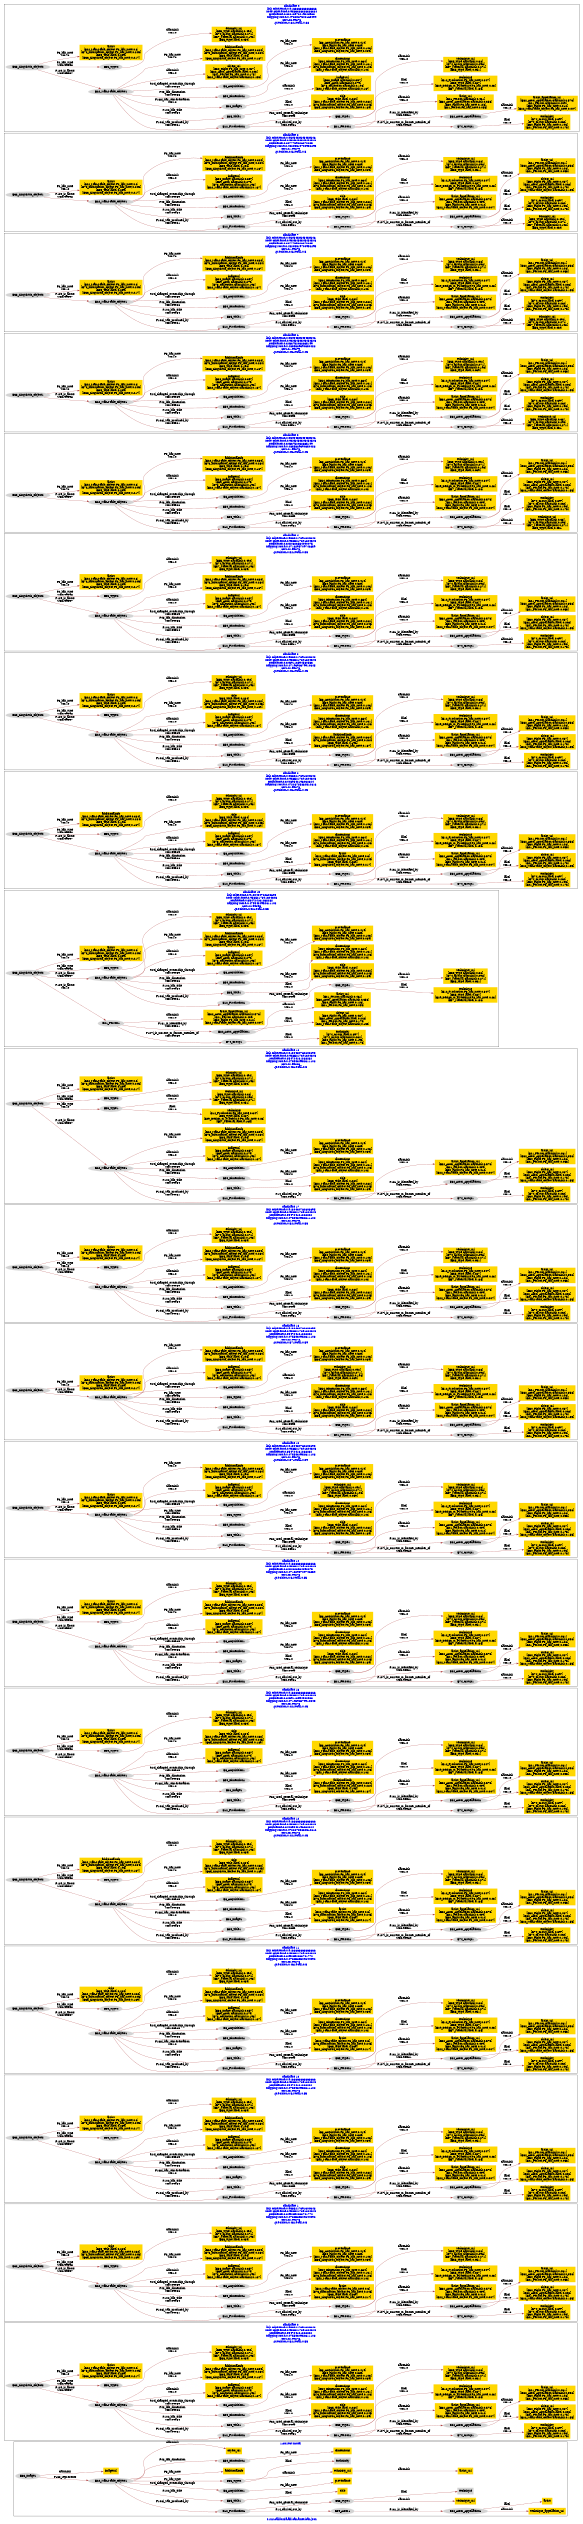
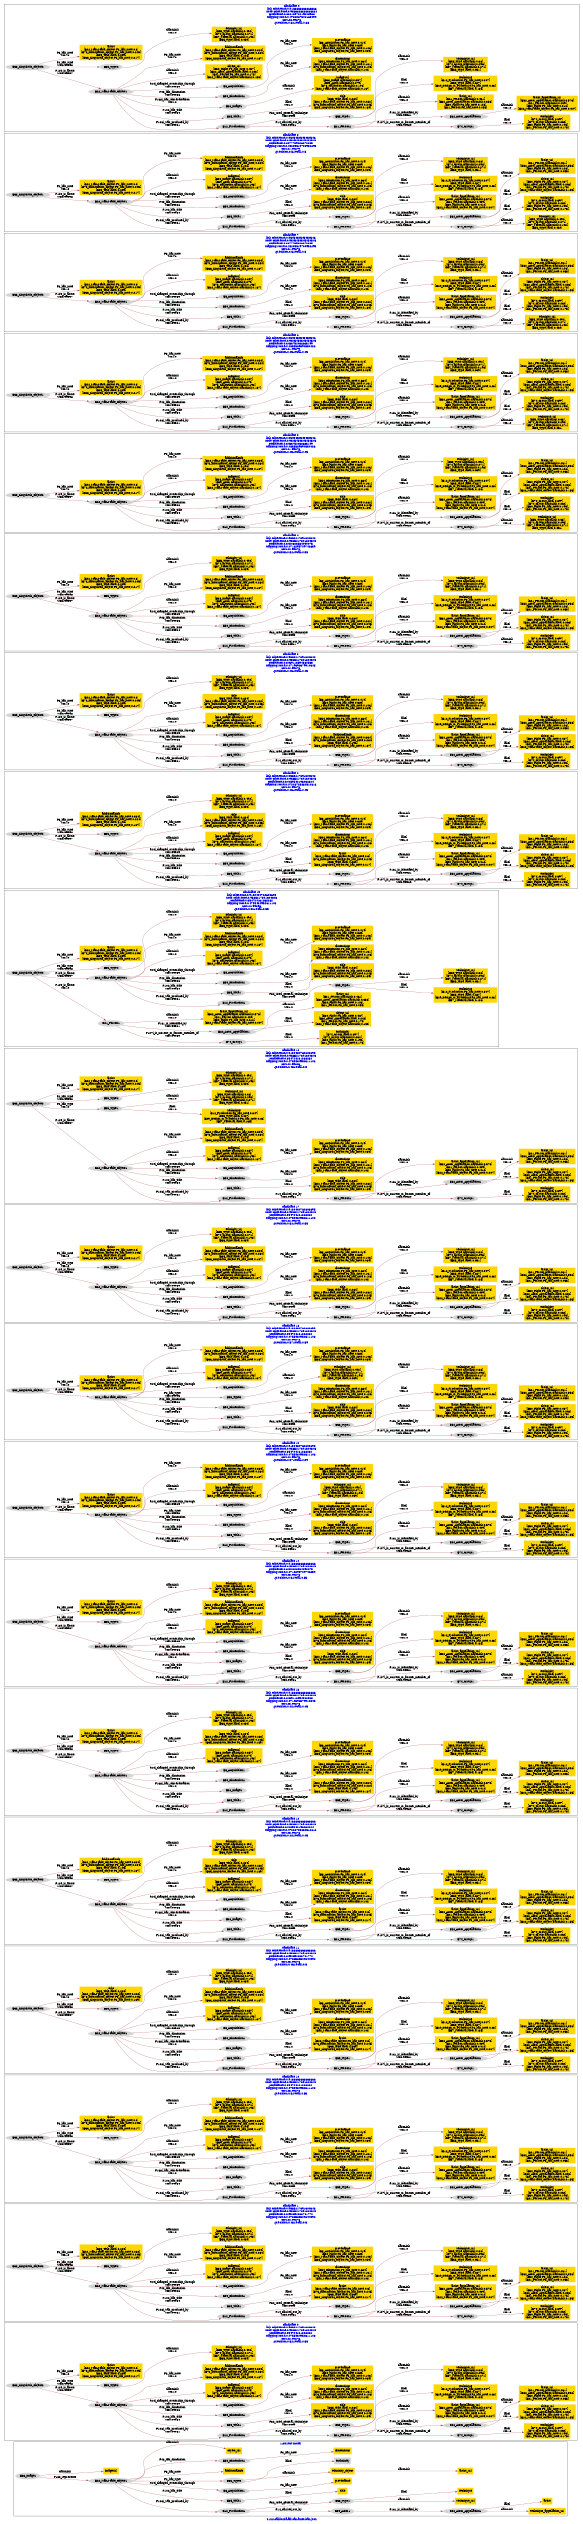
(343, 2471) -> (343, 2471)
(465, 2491) -> (465, 2491)
